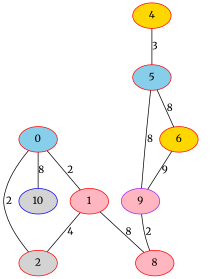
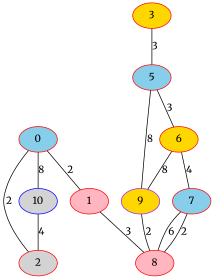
(152, 16) -> (152, 16)
(170, 108) -> (170, 108)
(165, 170) -> (165, 170)
(141, 201) -> (141, 201)
none -> (192, 201)
(64, 232) -> (38, 232)
(129, 232) -> (129, 232)
